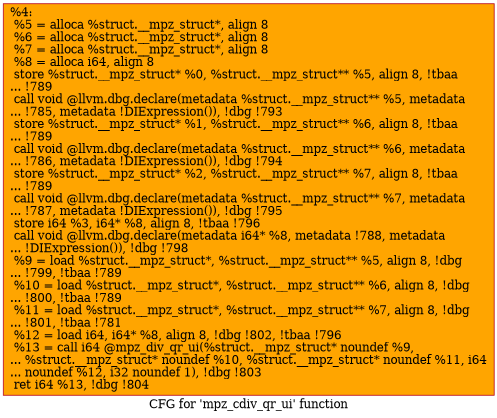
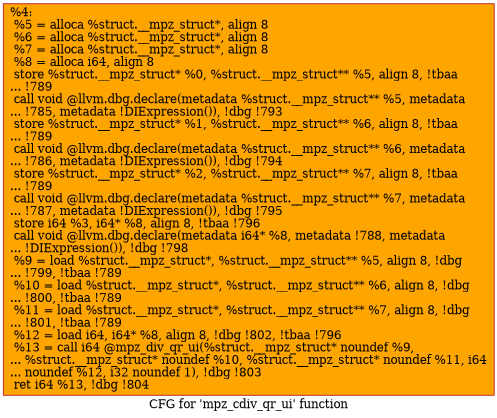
(66, 323) -> (66, 323)
